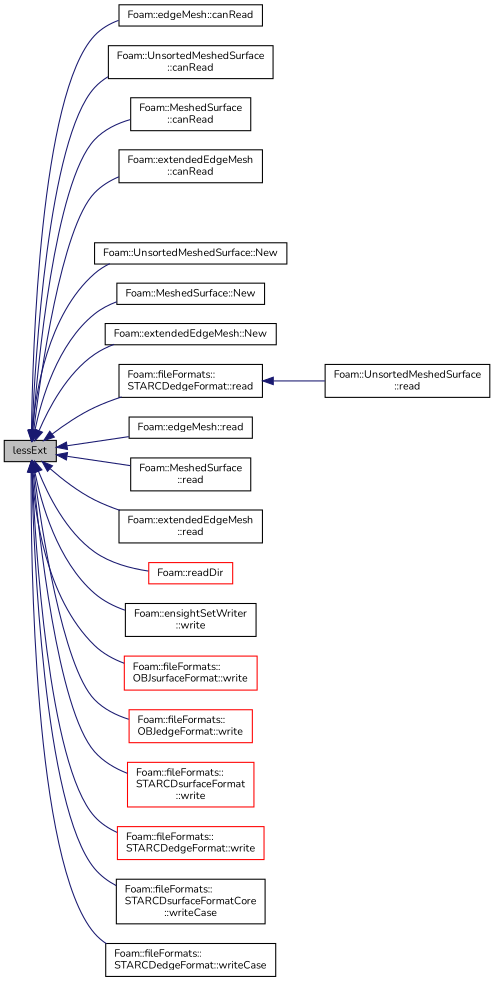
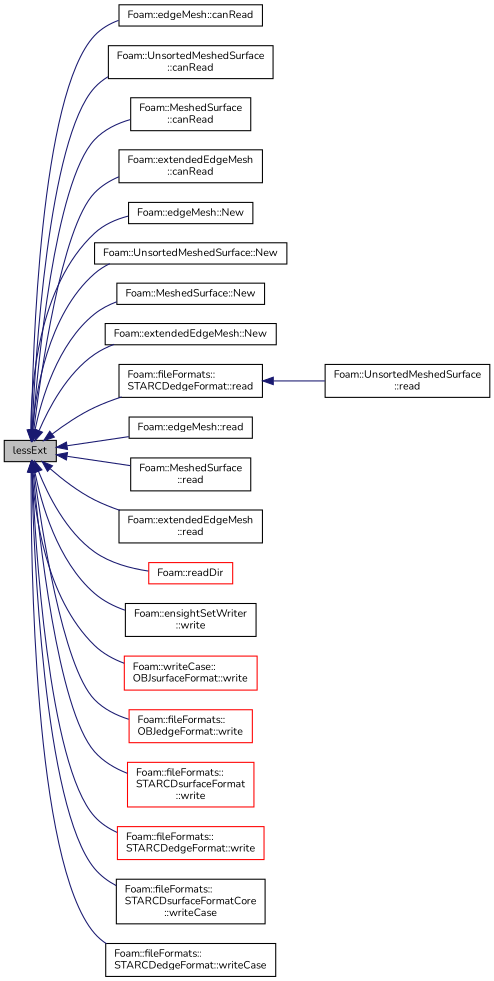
none -> (191, 213)
(191, 673) -> (191, 673)
